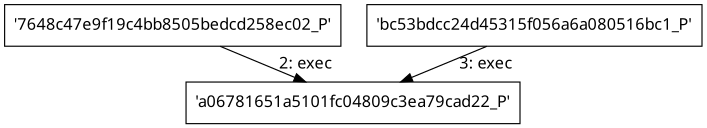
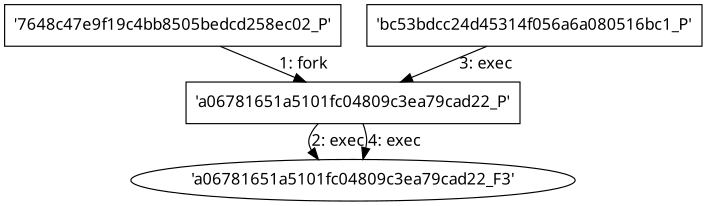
(534, 25) -> (534, 25)
(306, 64) -> (304, 64)
none -> (353, 180)
